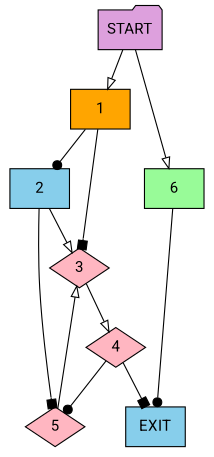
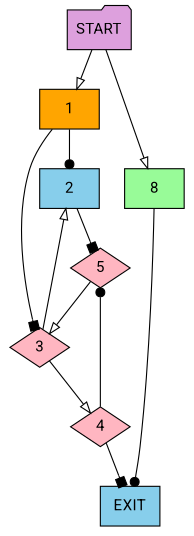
(174, 189) -> (154, 189)
(58, 226) -> (53, 274)
